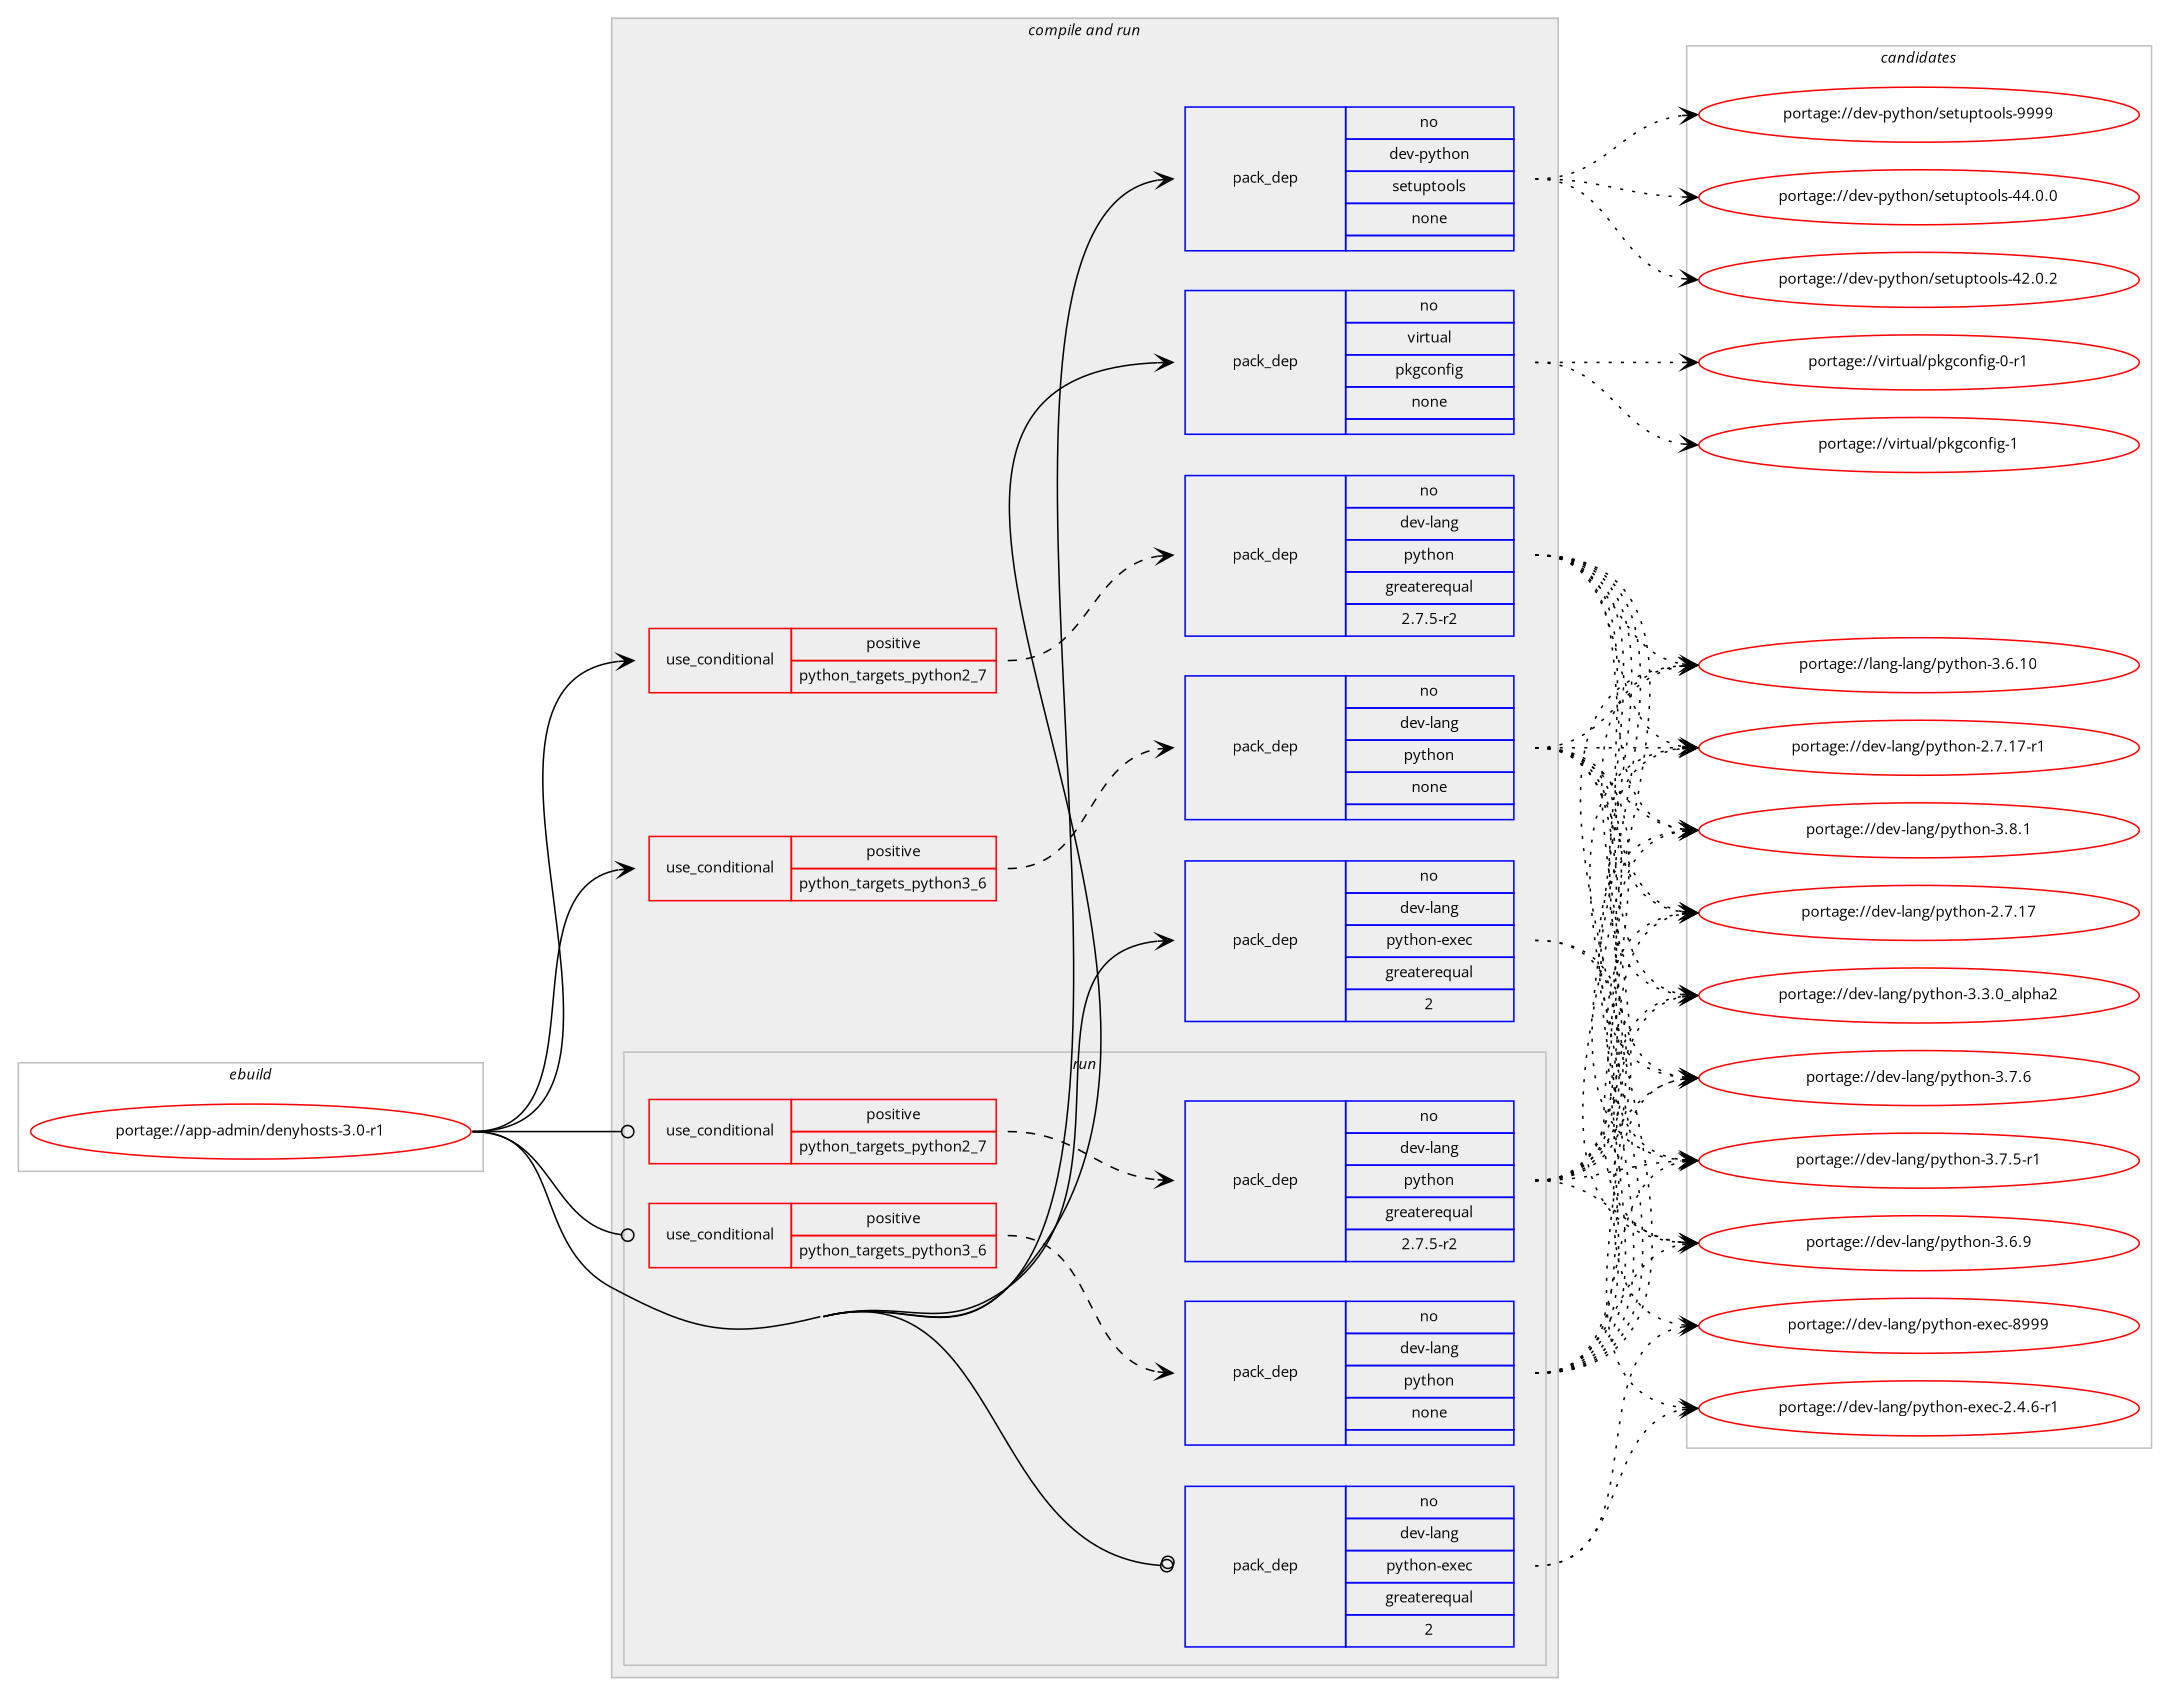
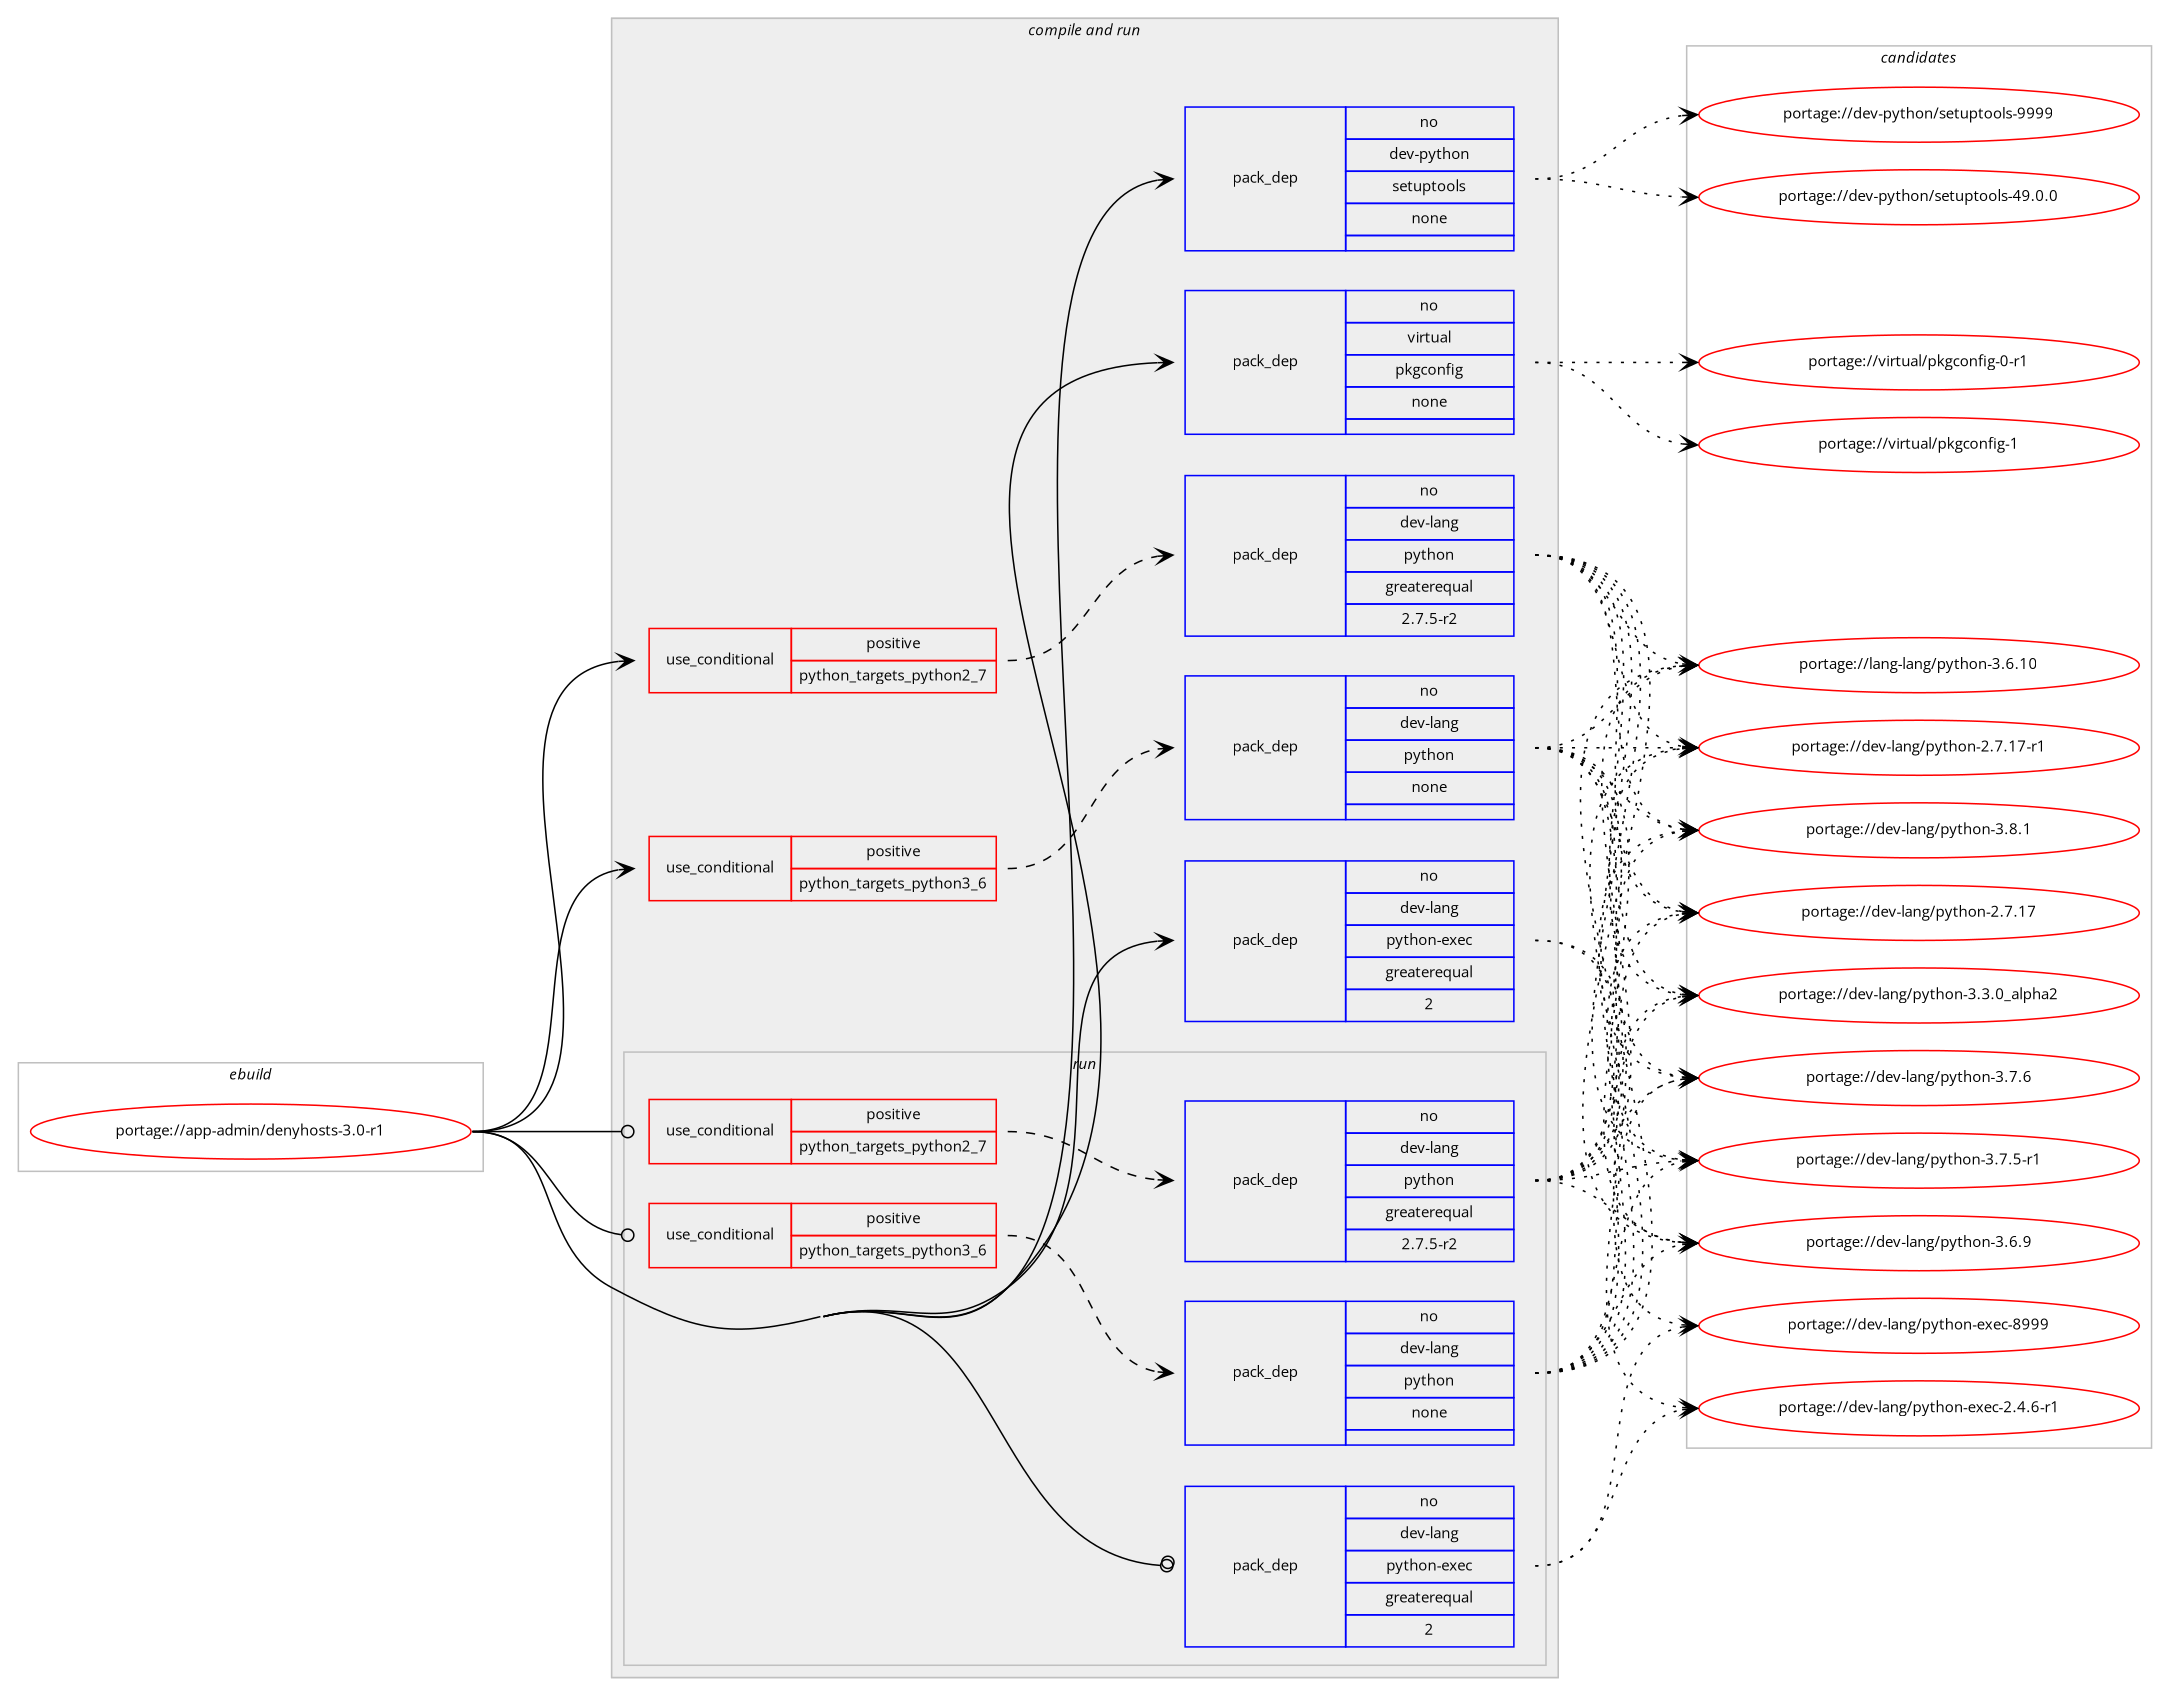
(1919, 197) -> (1919, 197)
(1919, 280) -> none
